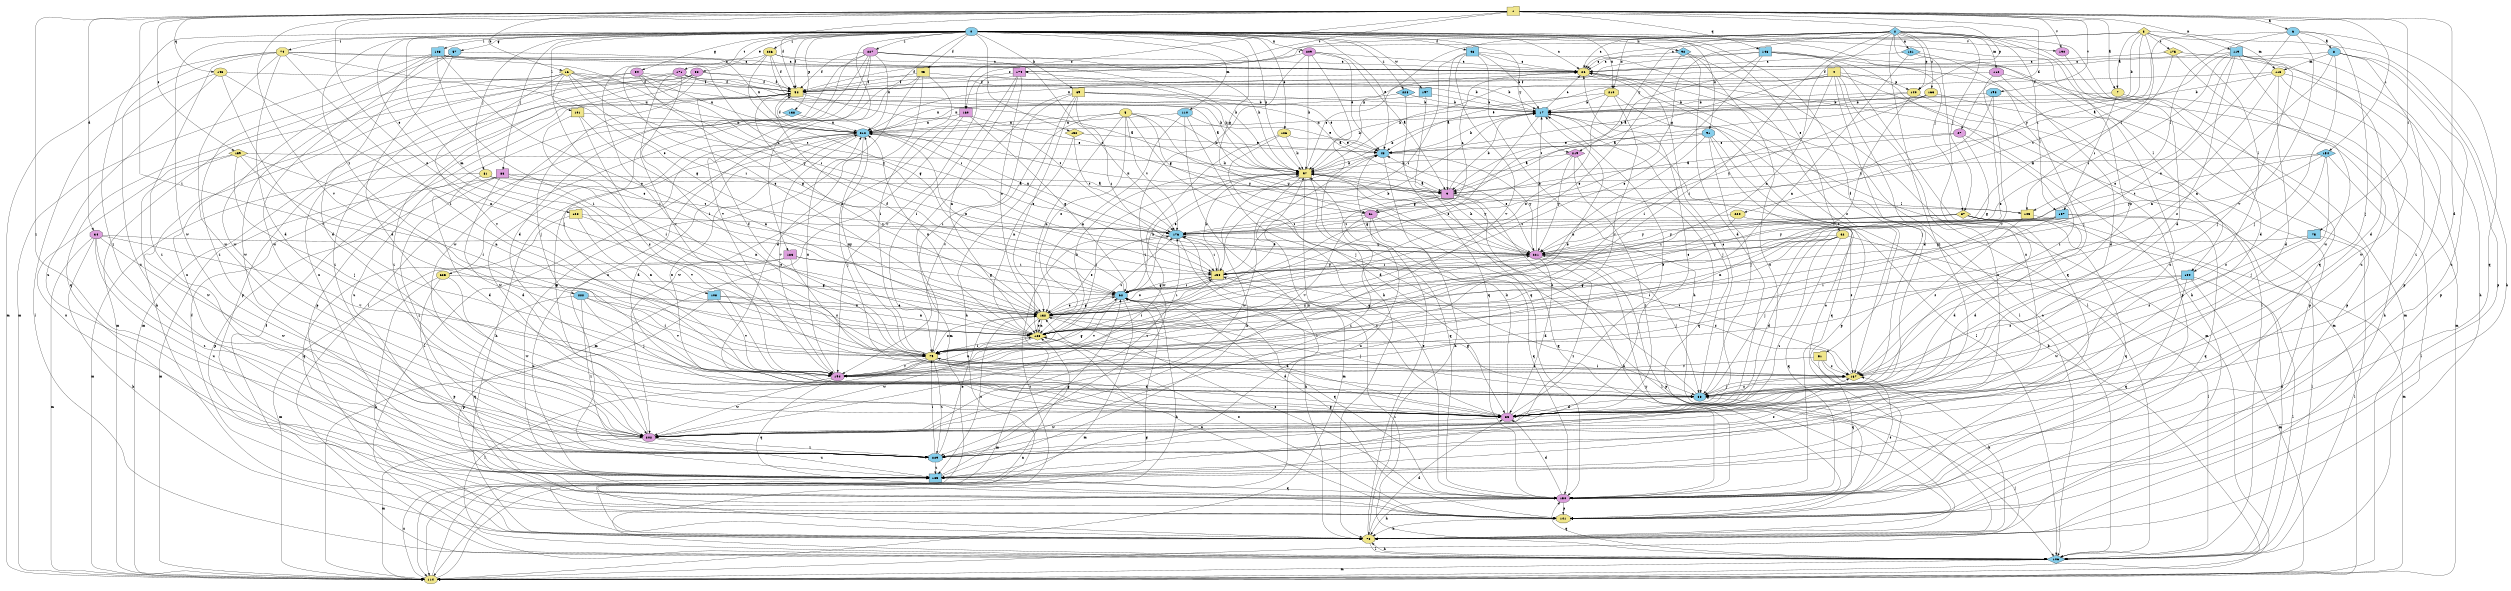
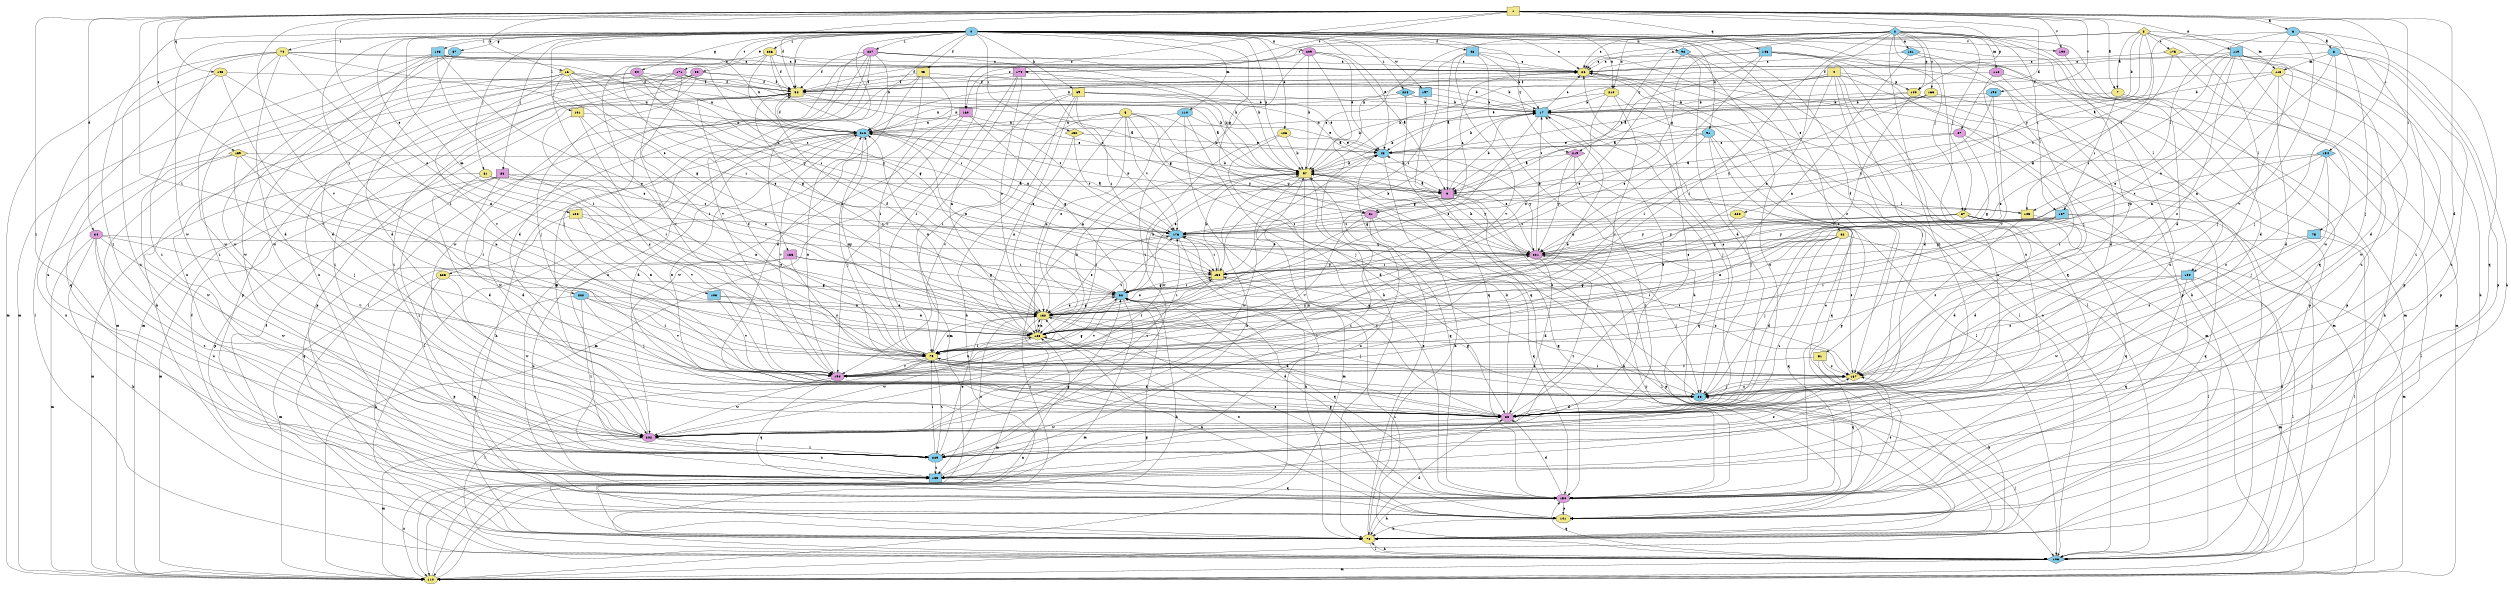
(792, 113) -> none
(844, 506) -> none
(1783, 570) -> none
